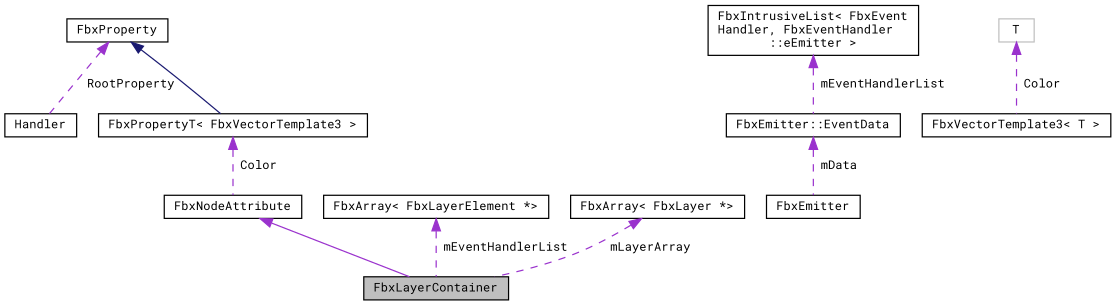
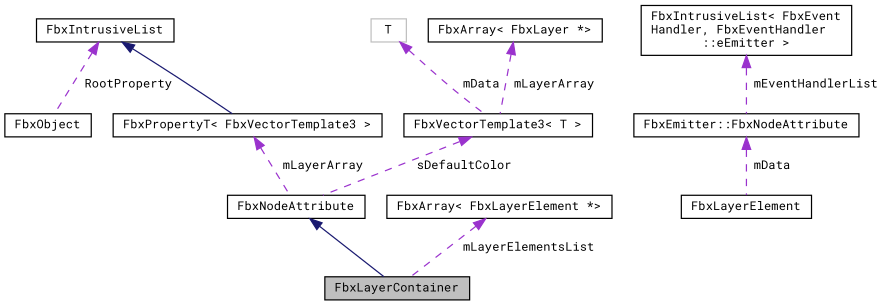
(117, 30) -> (105, 30)
(1039, 85) -> (478, 85)
(41, 125) -> (48, 125)
(813, 125) -> (746, 125)
(255, 166) -> (320, 166)
none -> (391, 168)
(813, 207) -> (746, 207)
(502, 248) -> (526, 248)
(341, 250) -> (352, 251)
(565, 257) -> (506, 84)
